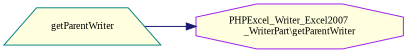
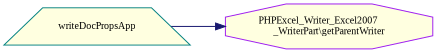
(82, 26) -> (97, 26)
